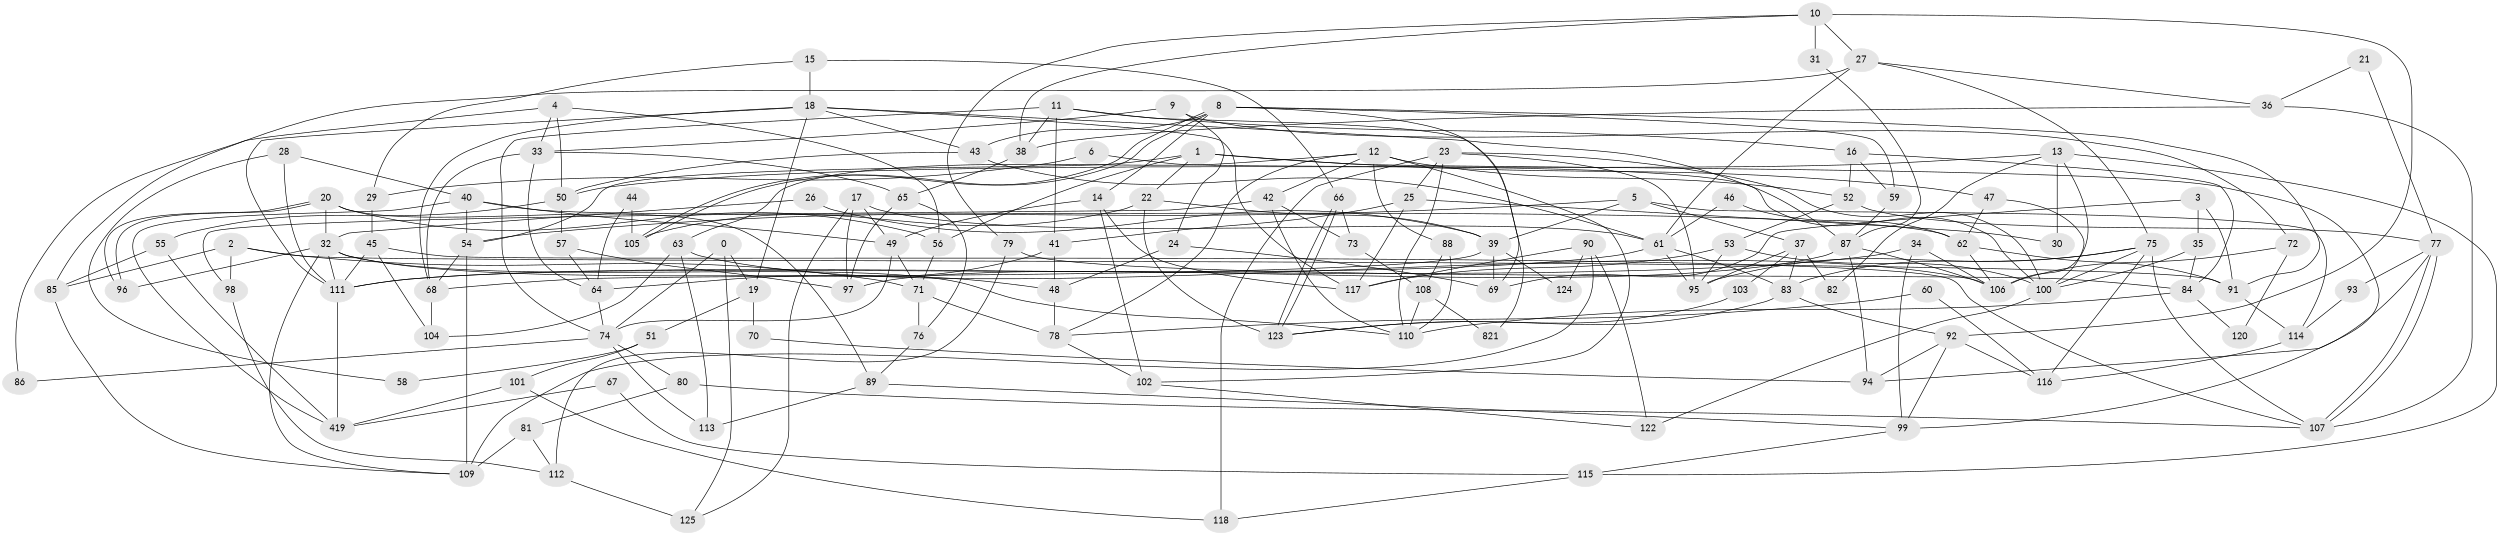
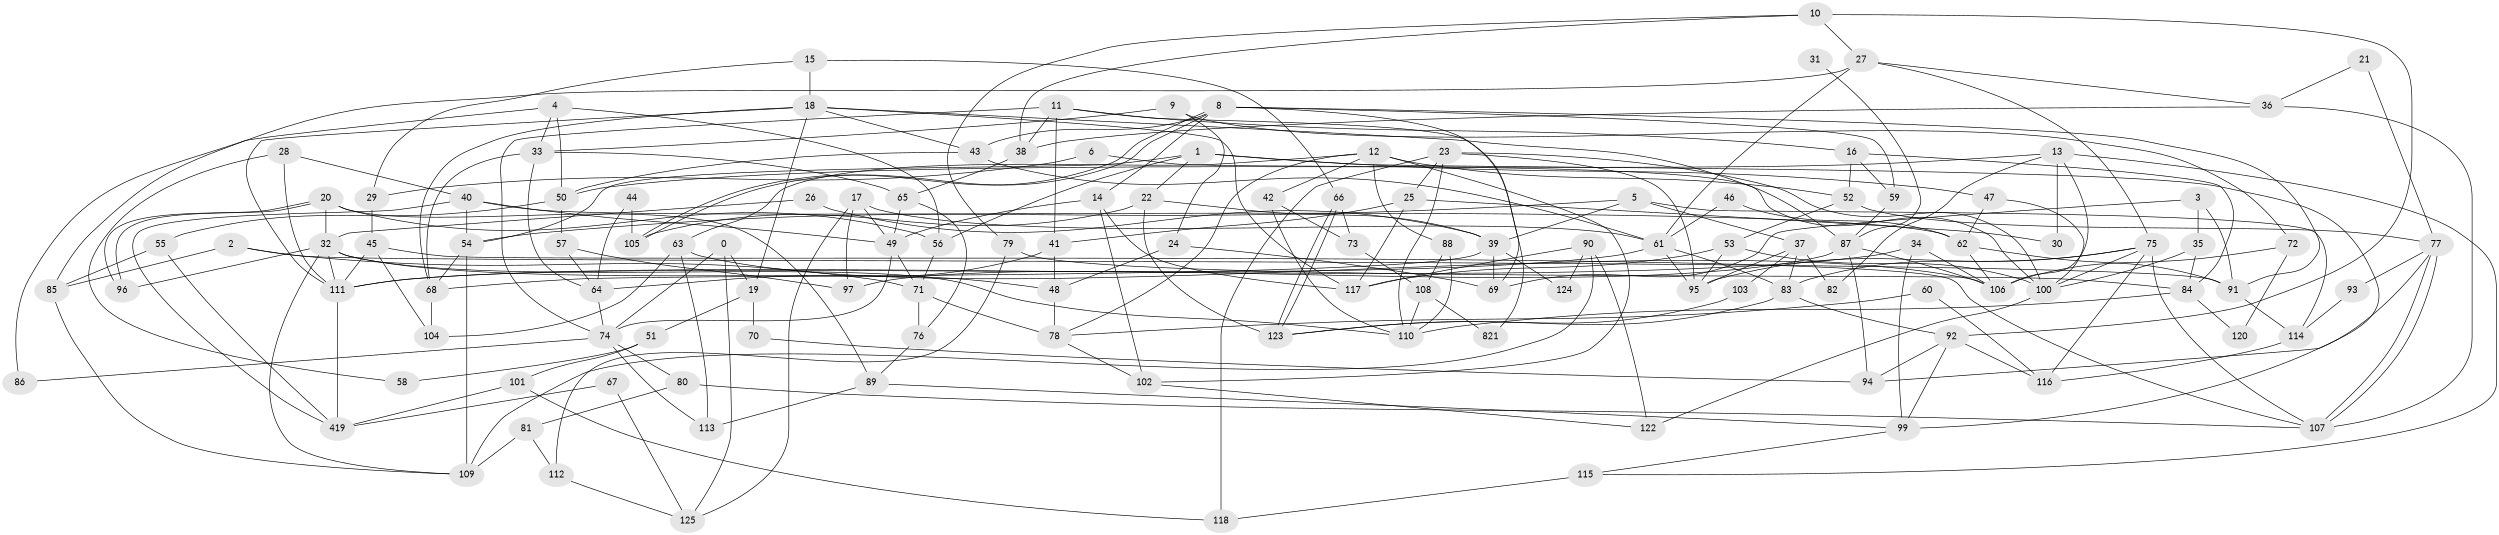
(1815, 37) -> none
(867, 236) -> (897, 221)
(231, 291) -> none
(1085, 469) -> (650, 452)
